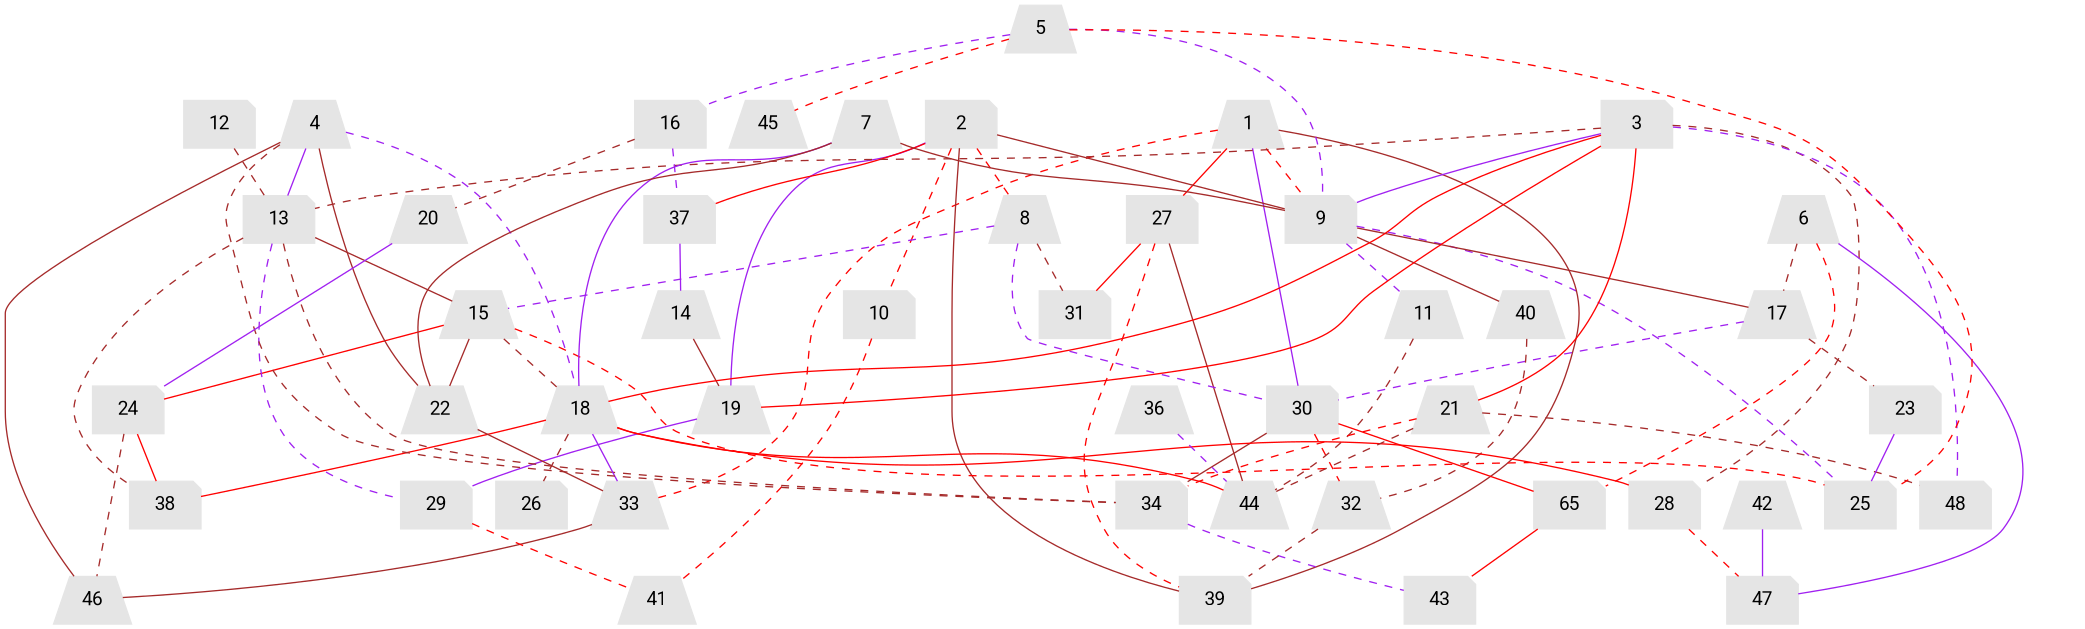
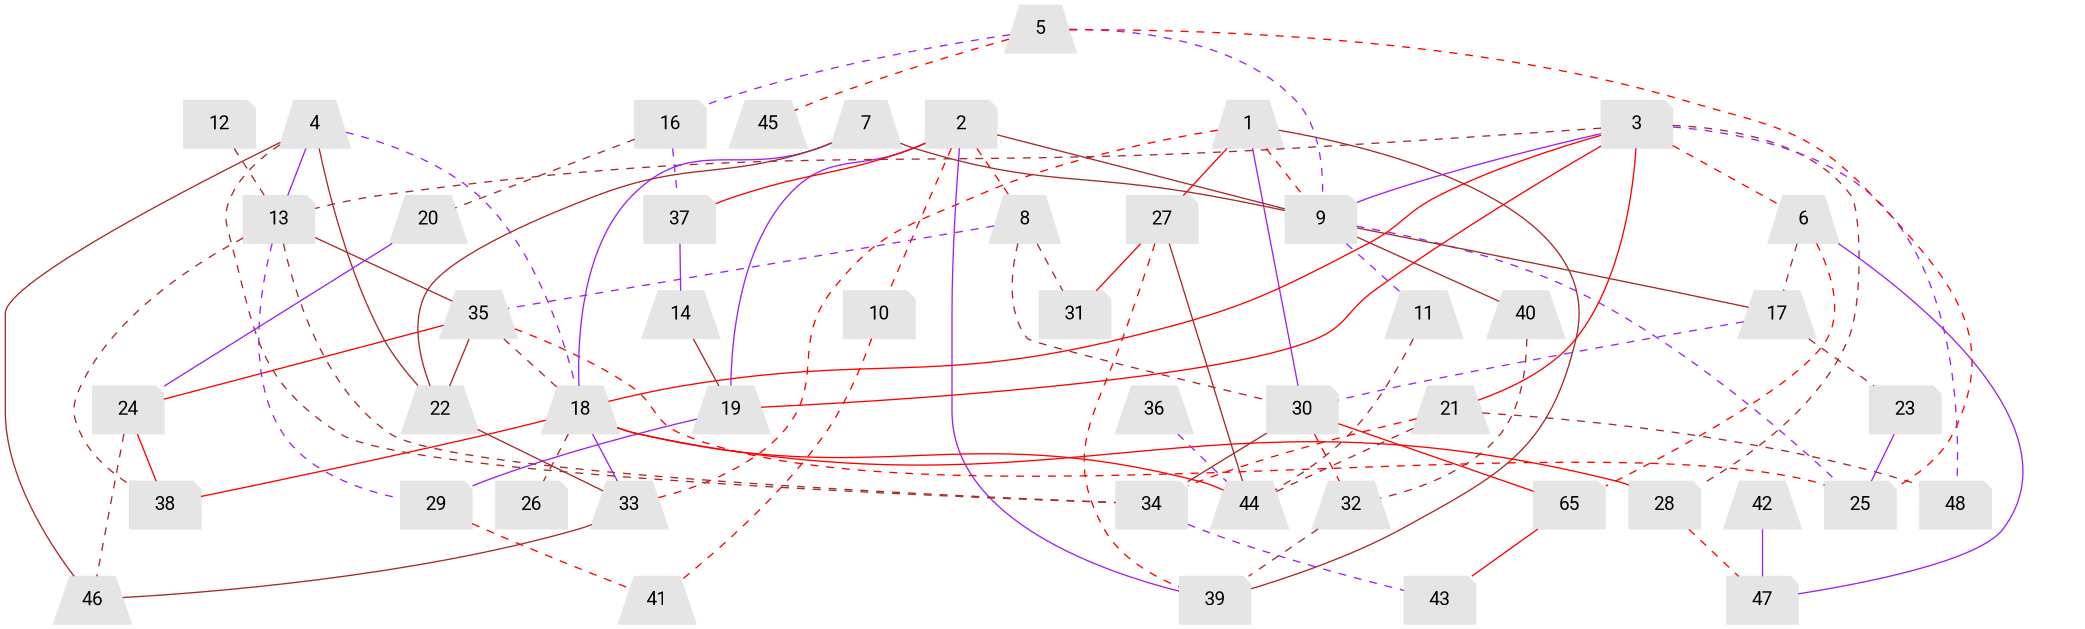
none -> (1726, 175)
(479, 315) -> (479, 315)
(1099, 359) -> (1099, 359)
(956, 434) -> (956, 434)
